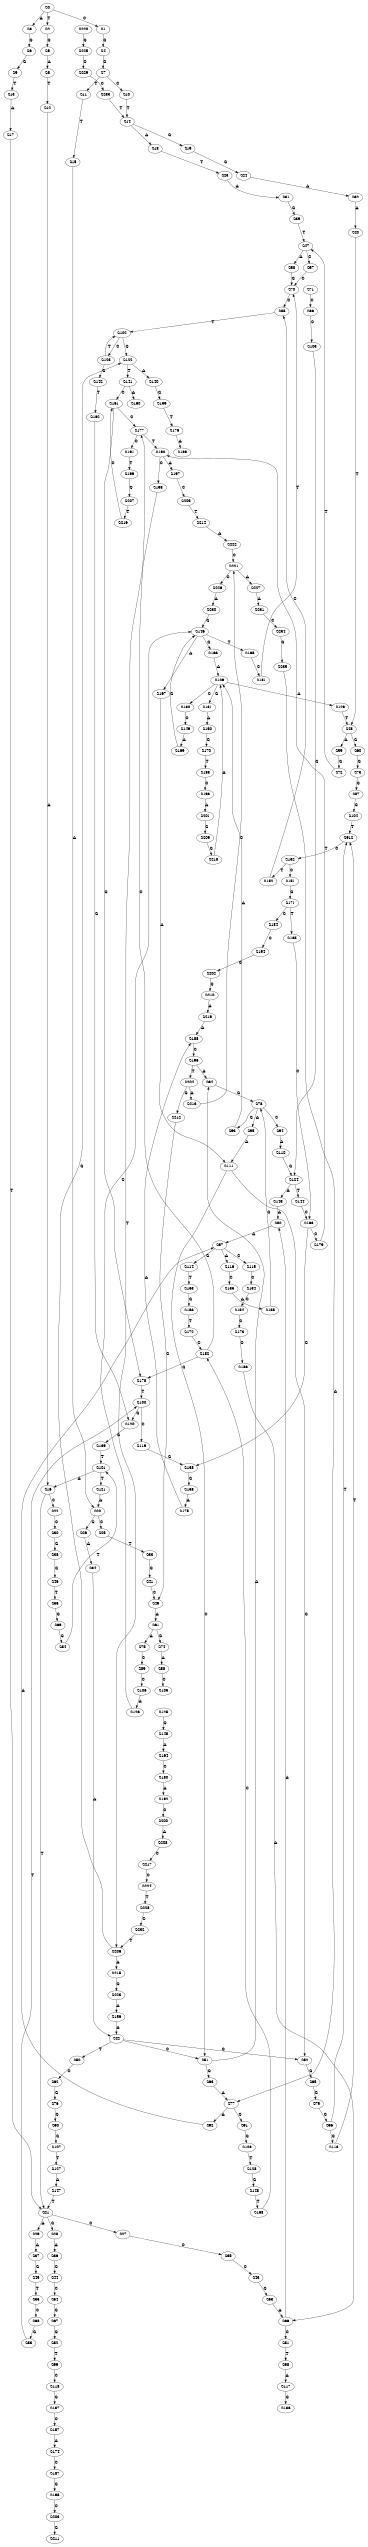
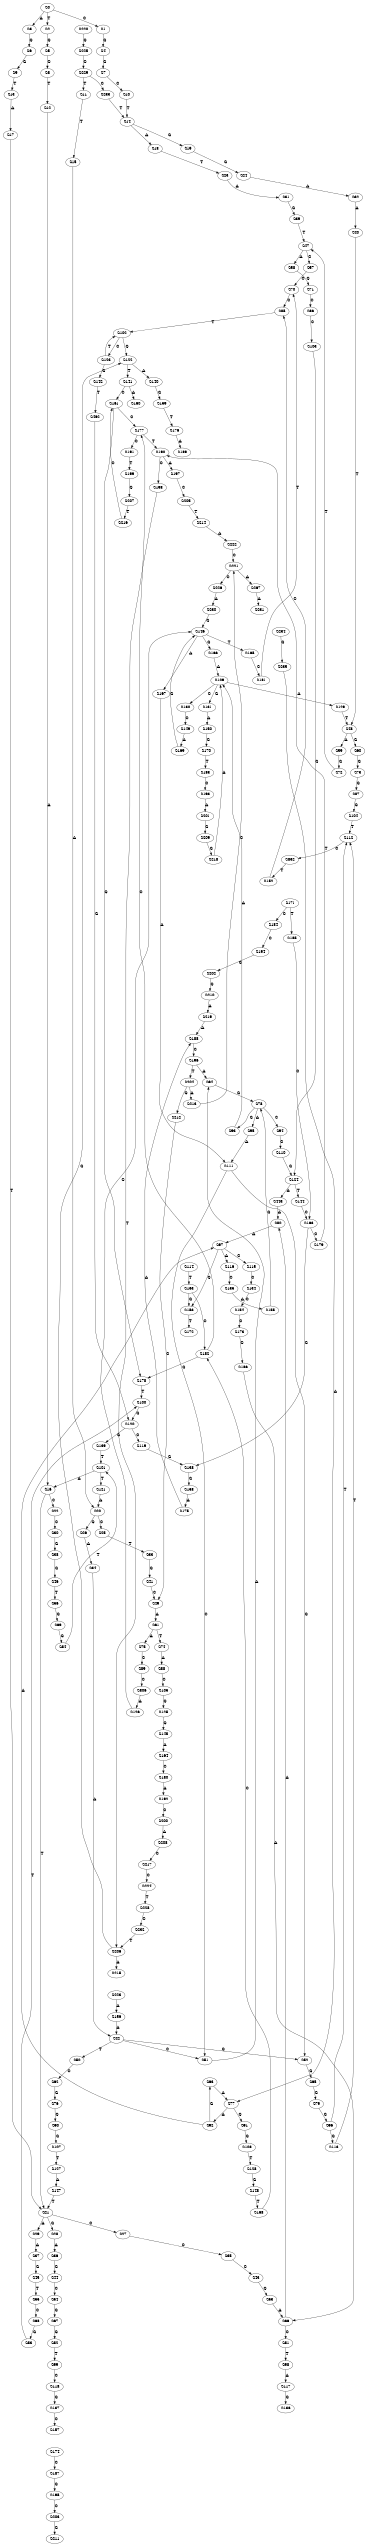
(49, 62) -> (49, 62)
(94, 83) -> (83, 83)
(292, 278) -> (304, 277)
(95, 417) -> (95, 417)
(256, 588) -> (256, 588)
(268, 619) -> none
(348, 838) -> (348, 838)
(290, 860) -> (290, 860)
(290, 882) -> none
(282, 1142) -> (282, 1142)
(278, 1202) -> (278, 1202)
(206, 1255) -> (207, 1278)
(196, 1342) -> (203, 1319)
(141, 1423) -> (135, 1434)
(160, 1636) -> (160, 1636)
(142, 1691) -> (142, 1691)
none -> (163, 1700)
(116, 1983) -> none
(207, 2070) -> (210, 2105)
(55, 2440) -> none
